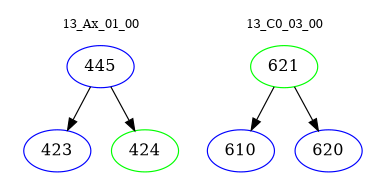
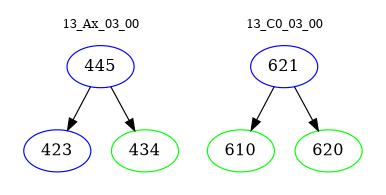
(101, 25) -> (101, 25)
(284, 67) -> (284, 67)
(145, 151) -> (145, 151)
(241, 151) -> (241, 151)
(329, 151) -> (329, 151)
